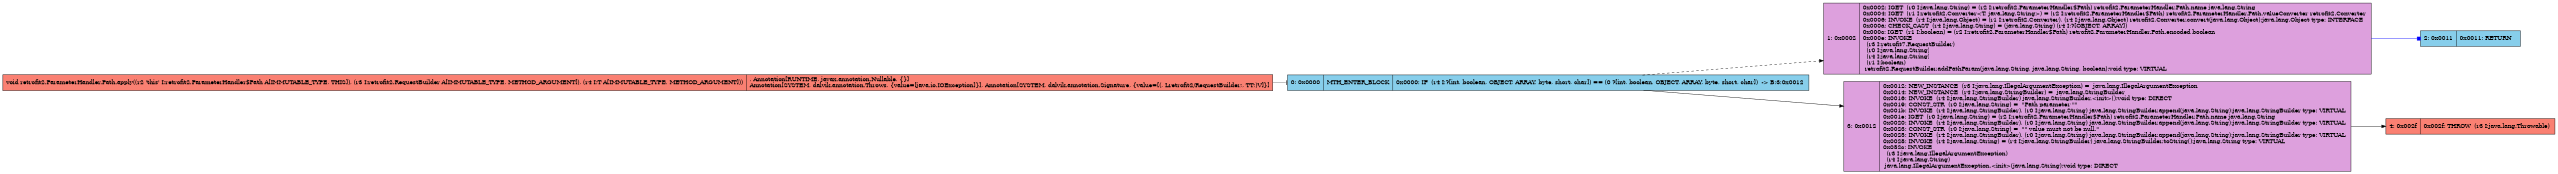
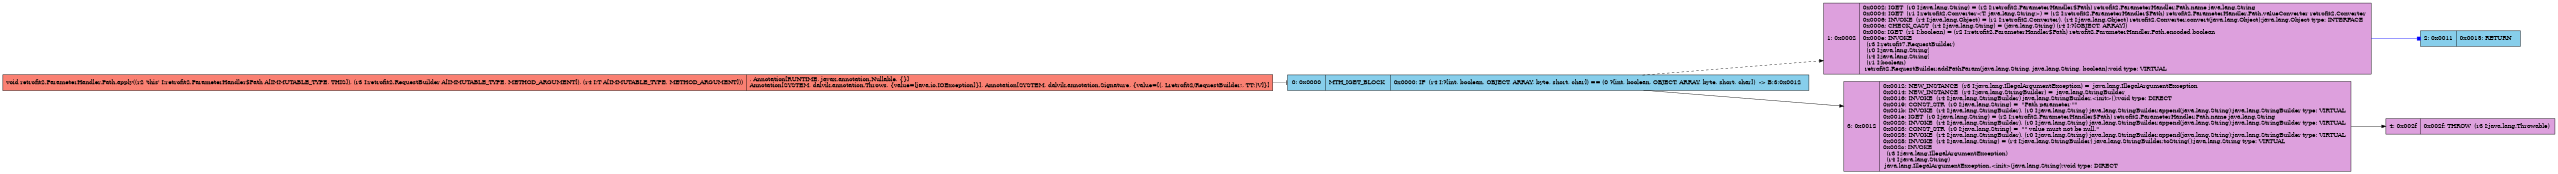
(2488, 38) -> (2488, 38)
(1358, 82) -> (1357, 82)
(2470, 126) -> (2470, 126)
(1910, 148) -> (1910, 148)
